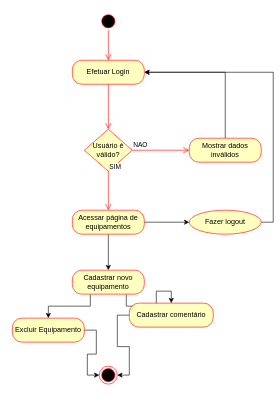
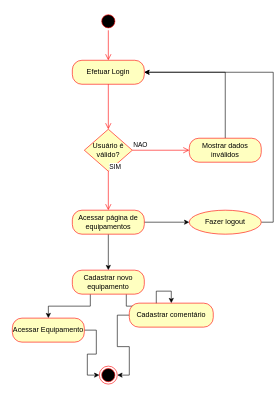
(48, 330) -> (48, 330)
